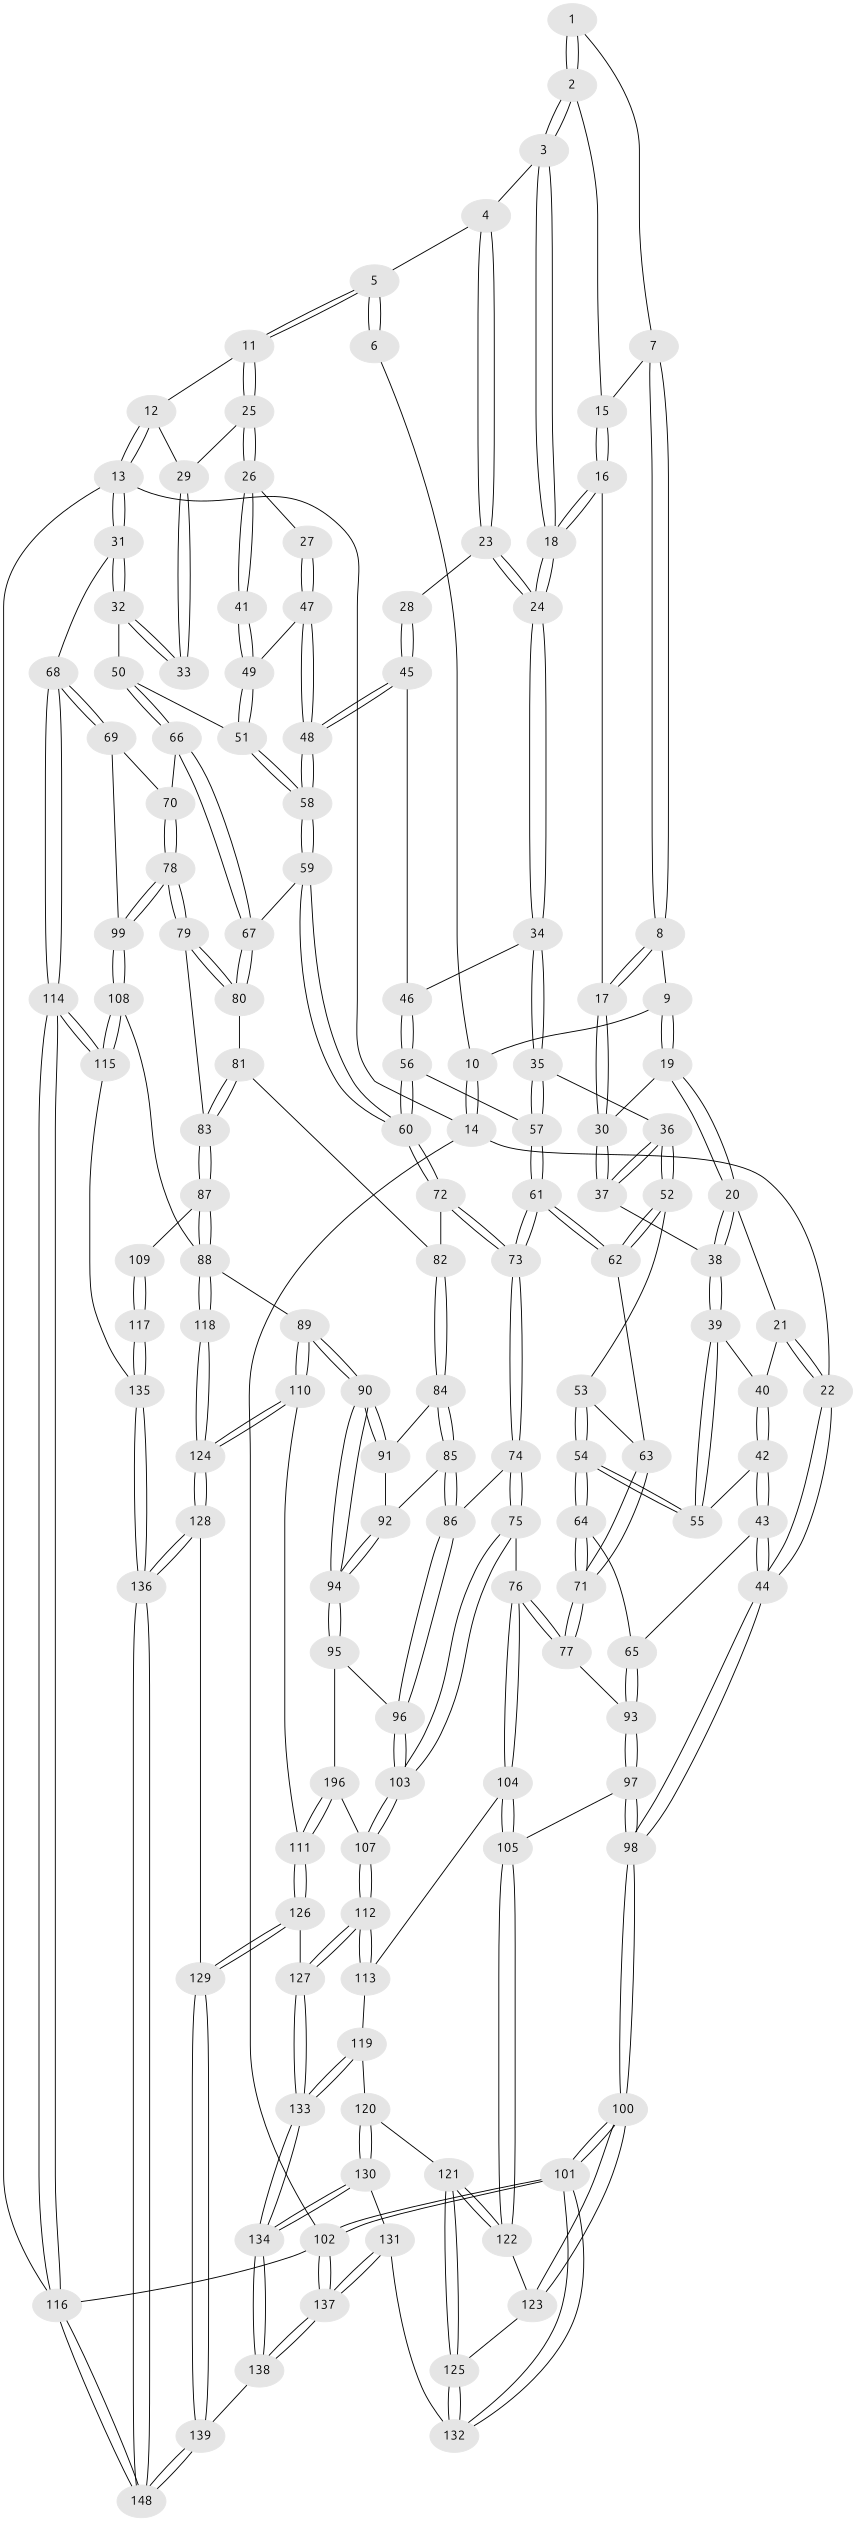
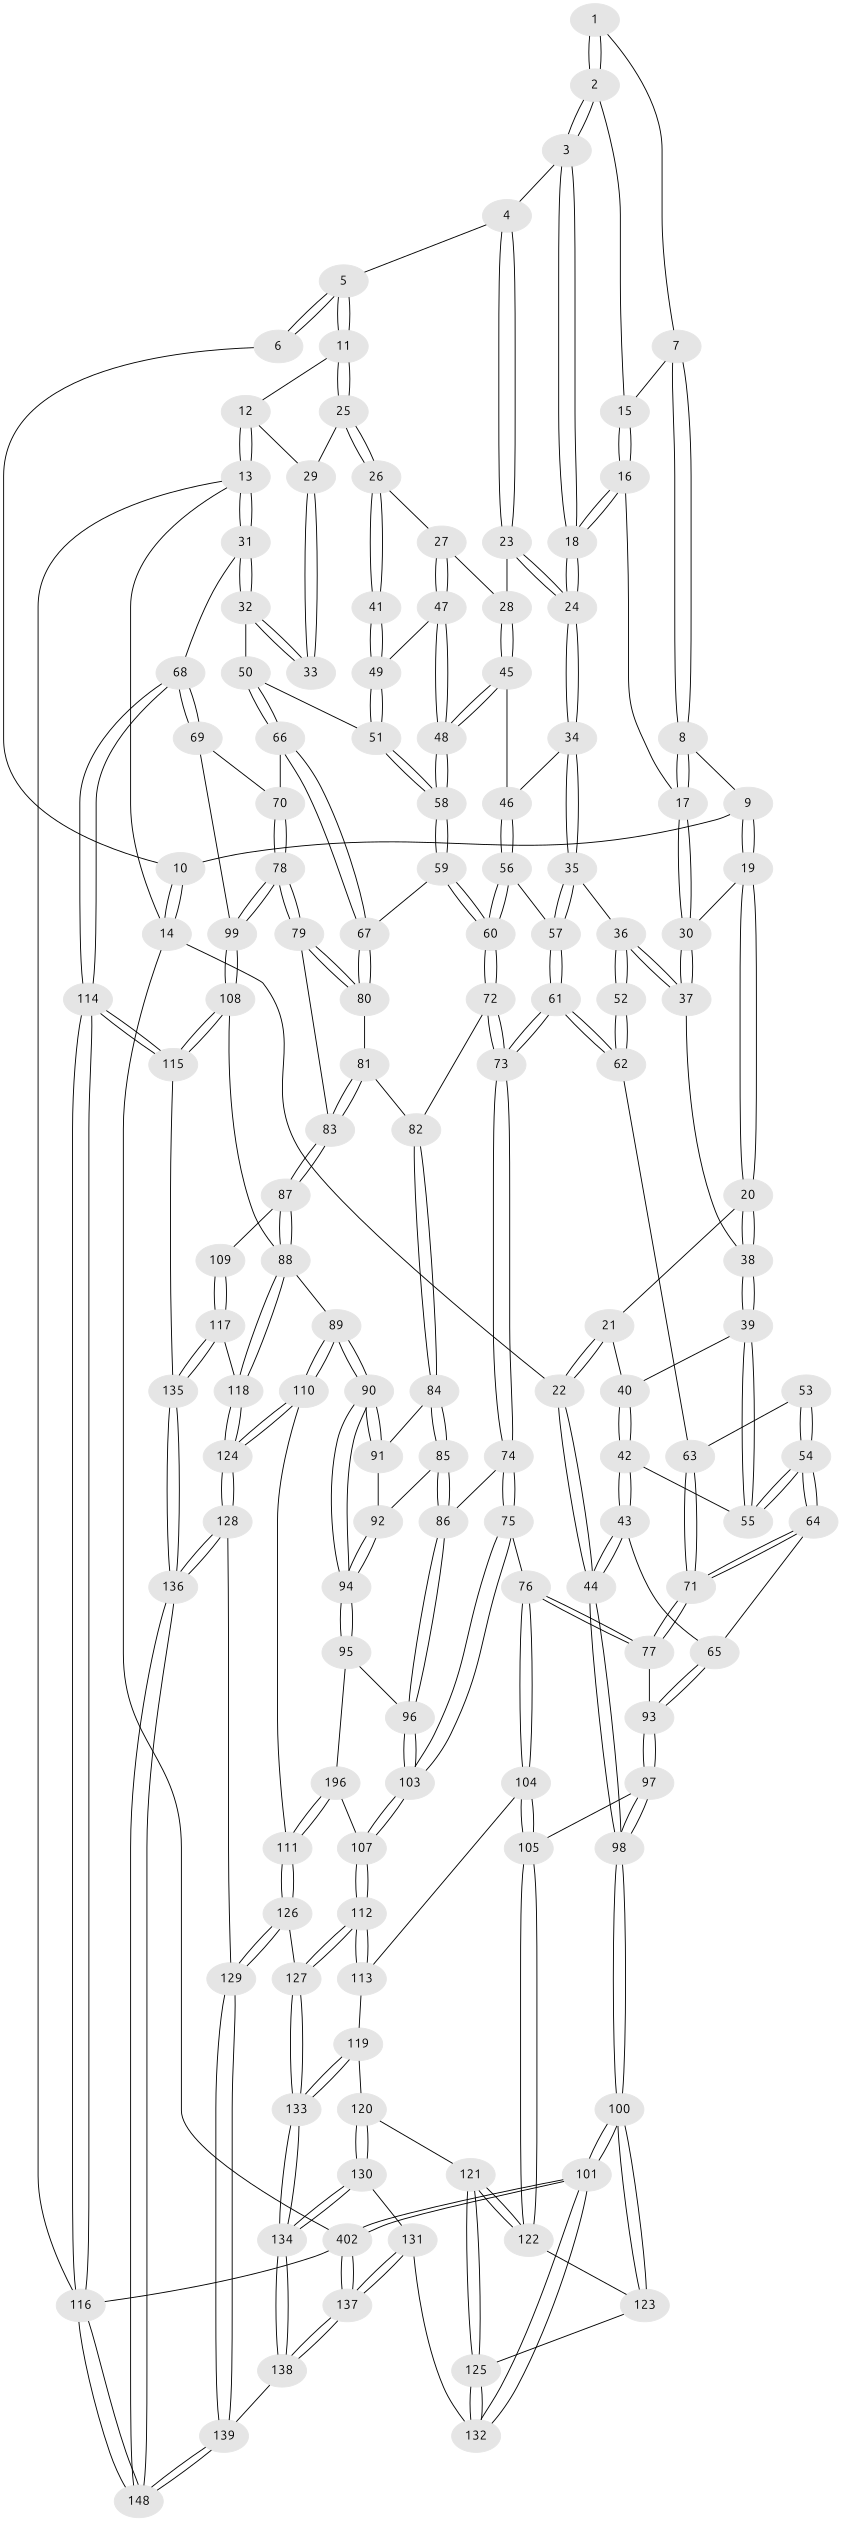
none -> (474, 575)
(639, 1299) -> none
none -> (229, 1359)
(325, 2240) -> (347, 2240)
